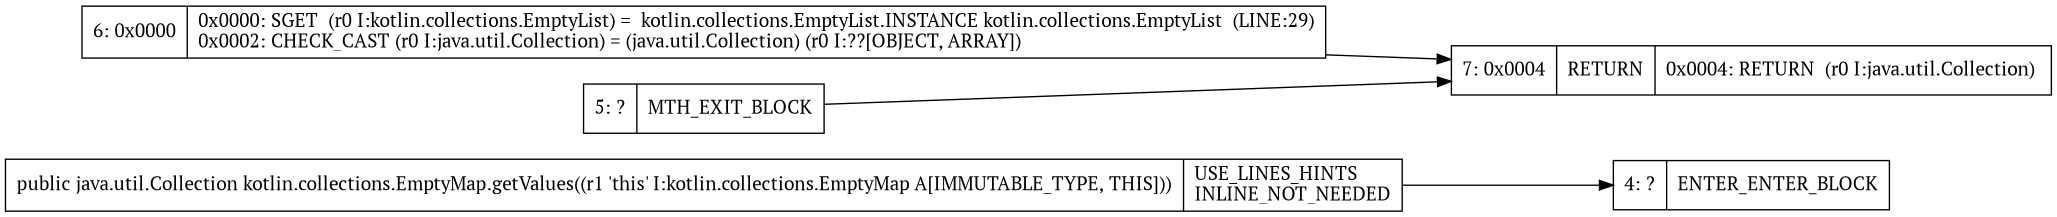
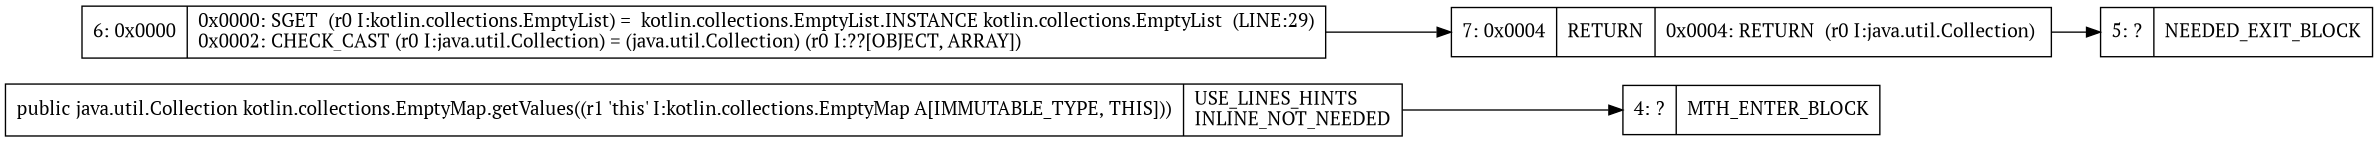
(1131, 93) -> (2069, 32)
(730, 108) -> (2263, 31)
(1778, 184) -> (1778, 109)
